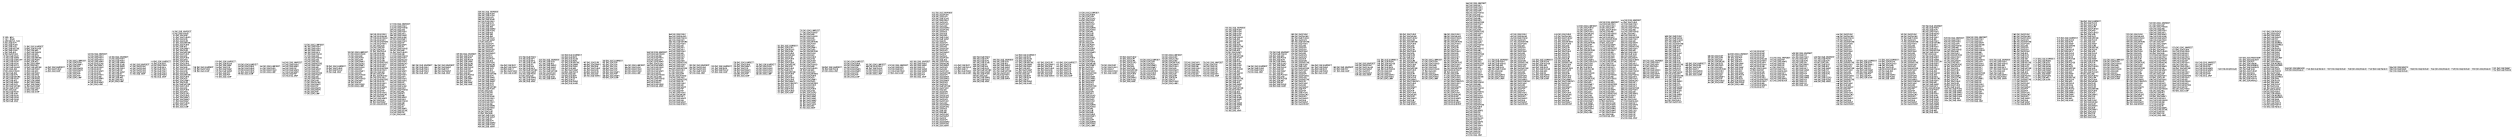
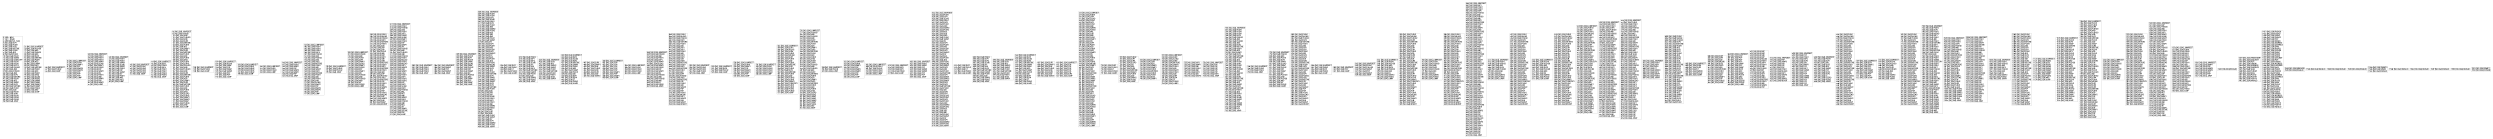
(2336, 69) -> none
